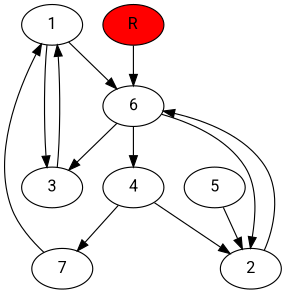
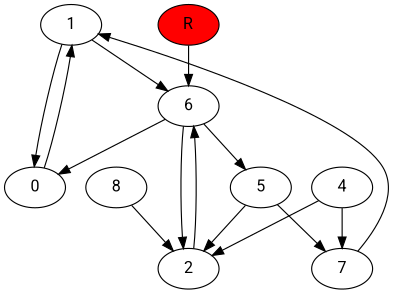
(133, 141) -> (221, 143)
(52, 187) -> (35, 187)
none -> (116, 187)
none -> (297, 224)
